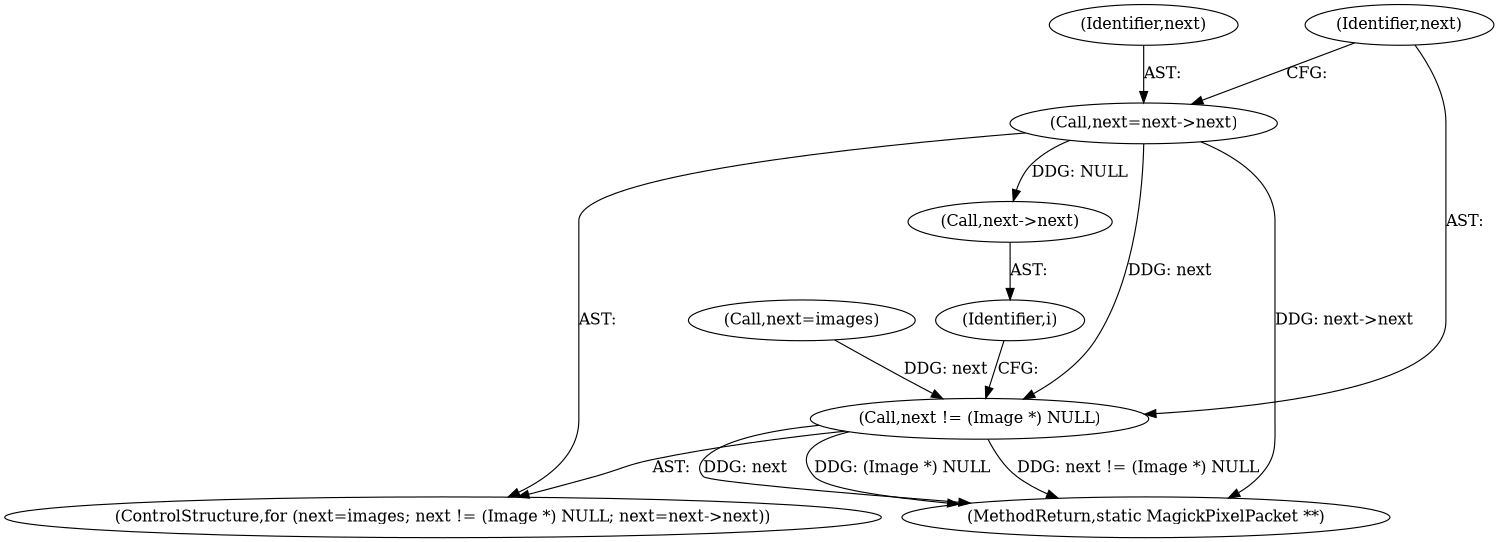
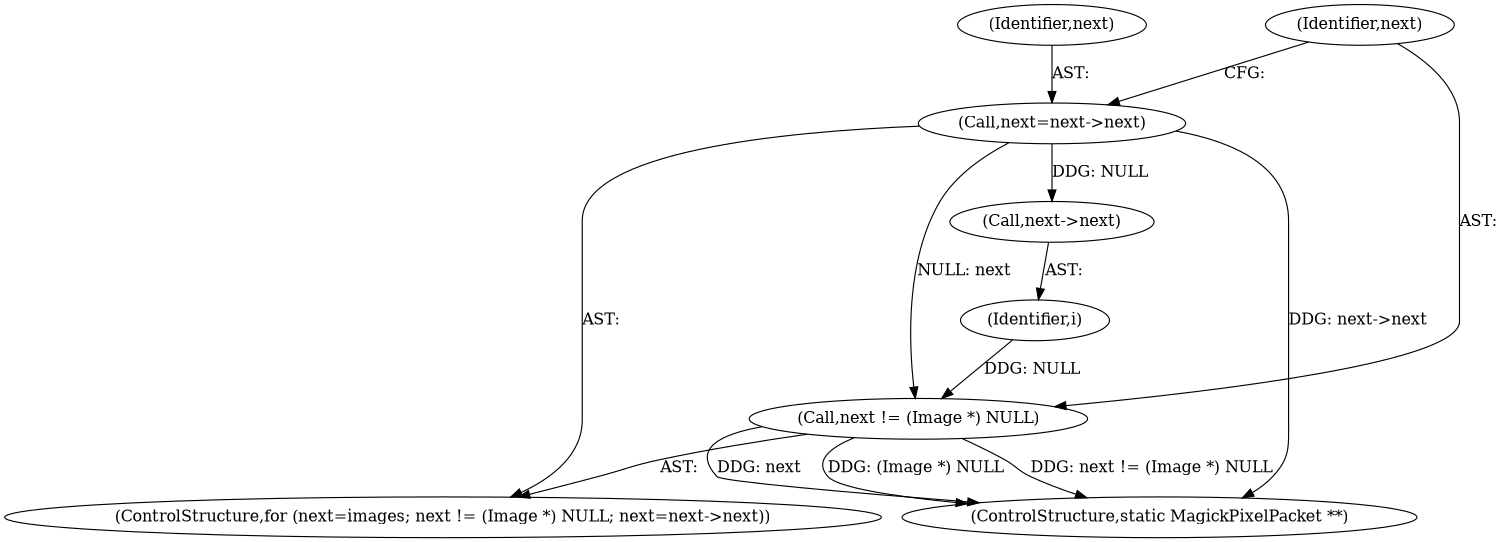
(1170, 271) -> (964, 271)
(802, 320) -> none
(1021, 370) -> (1032, 370)
(1146, 517) -> (1160, 517)
